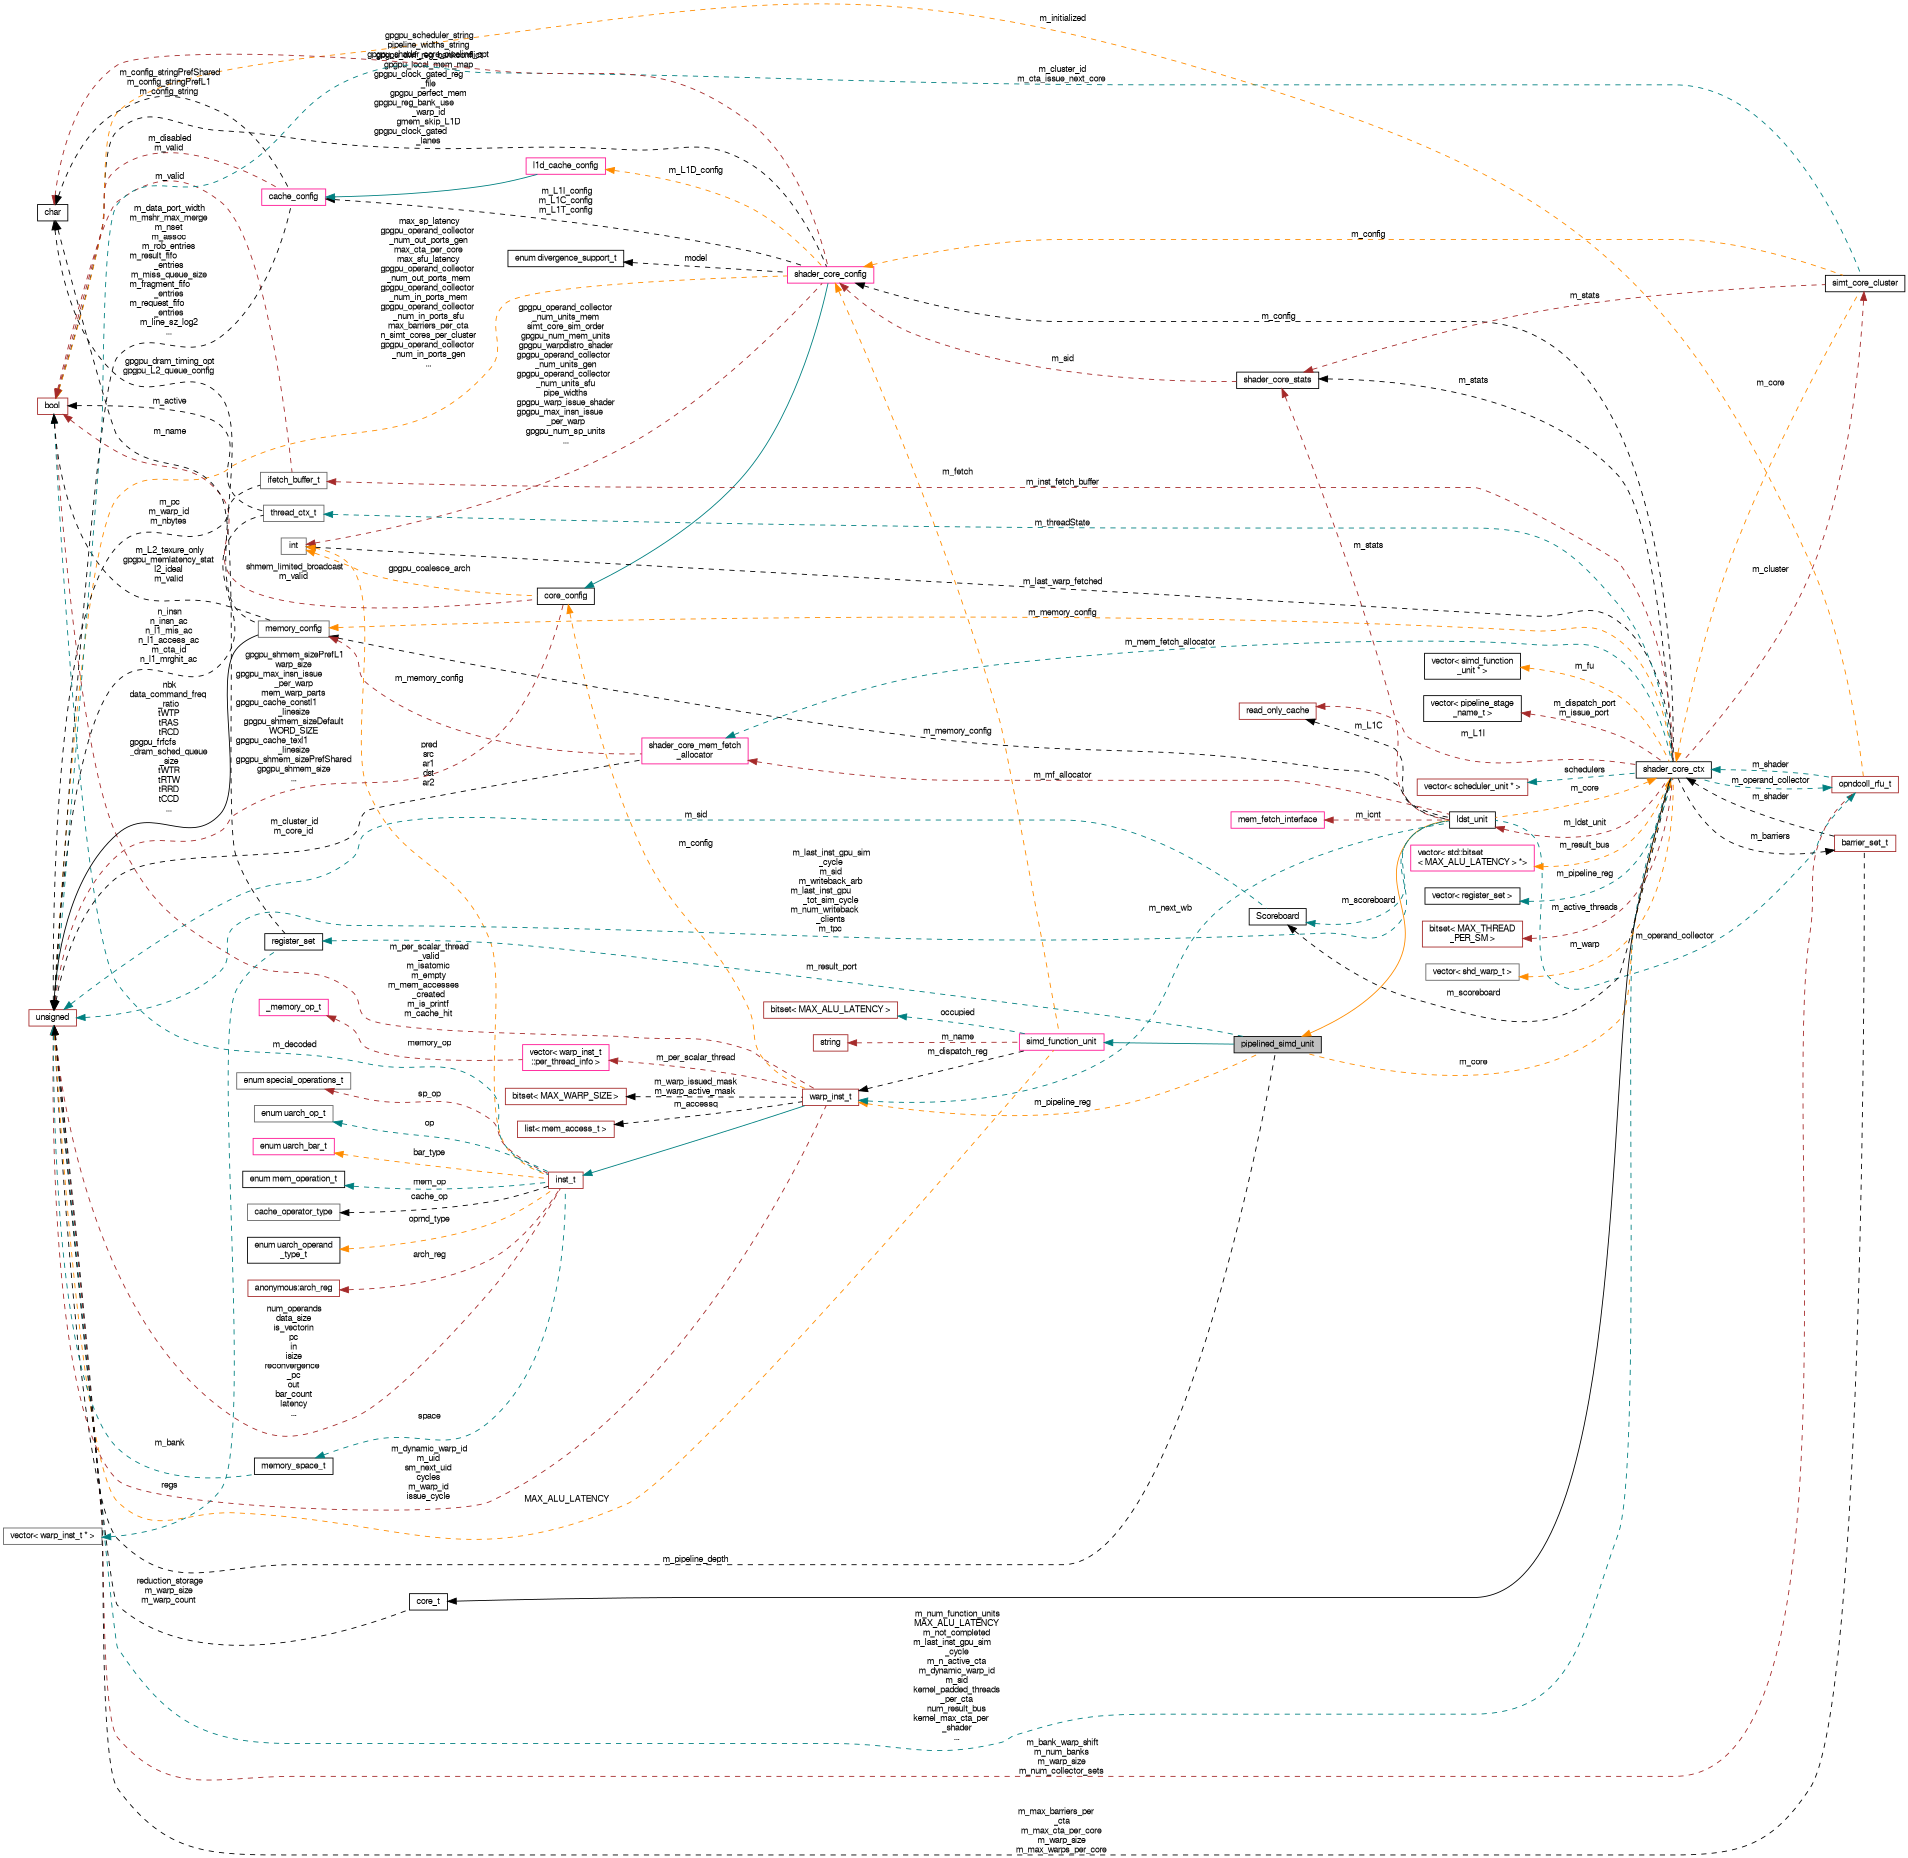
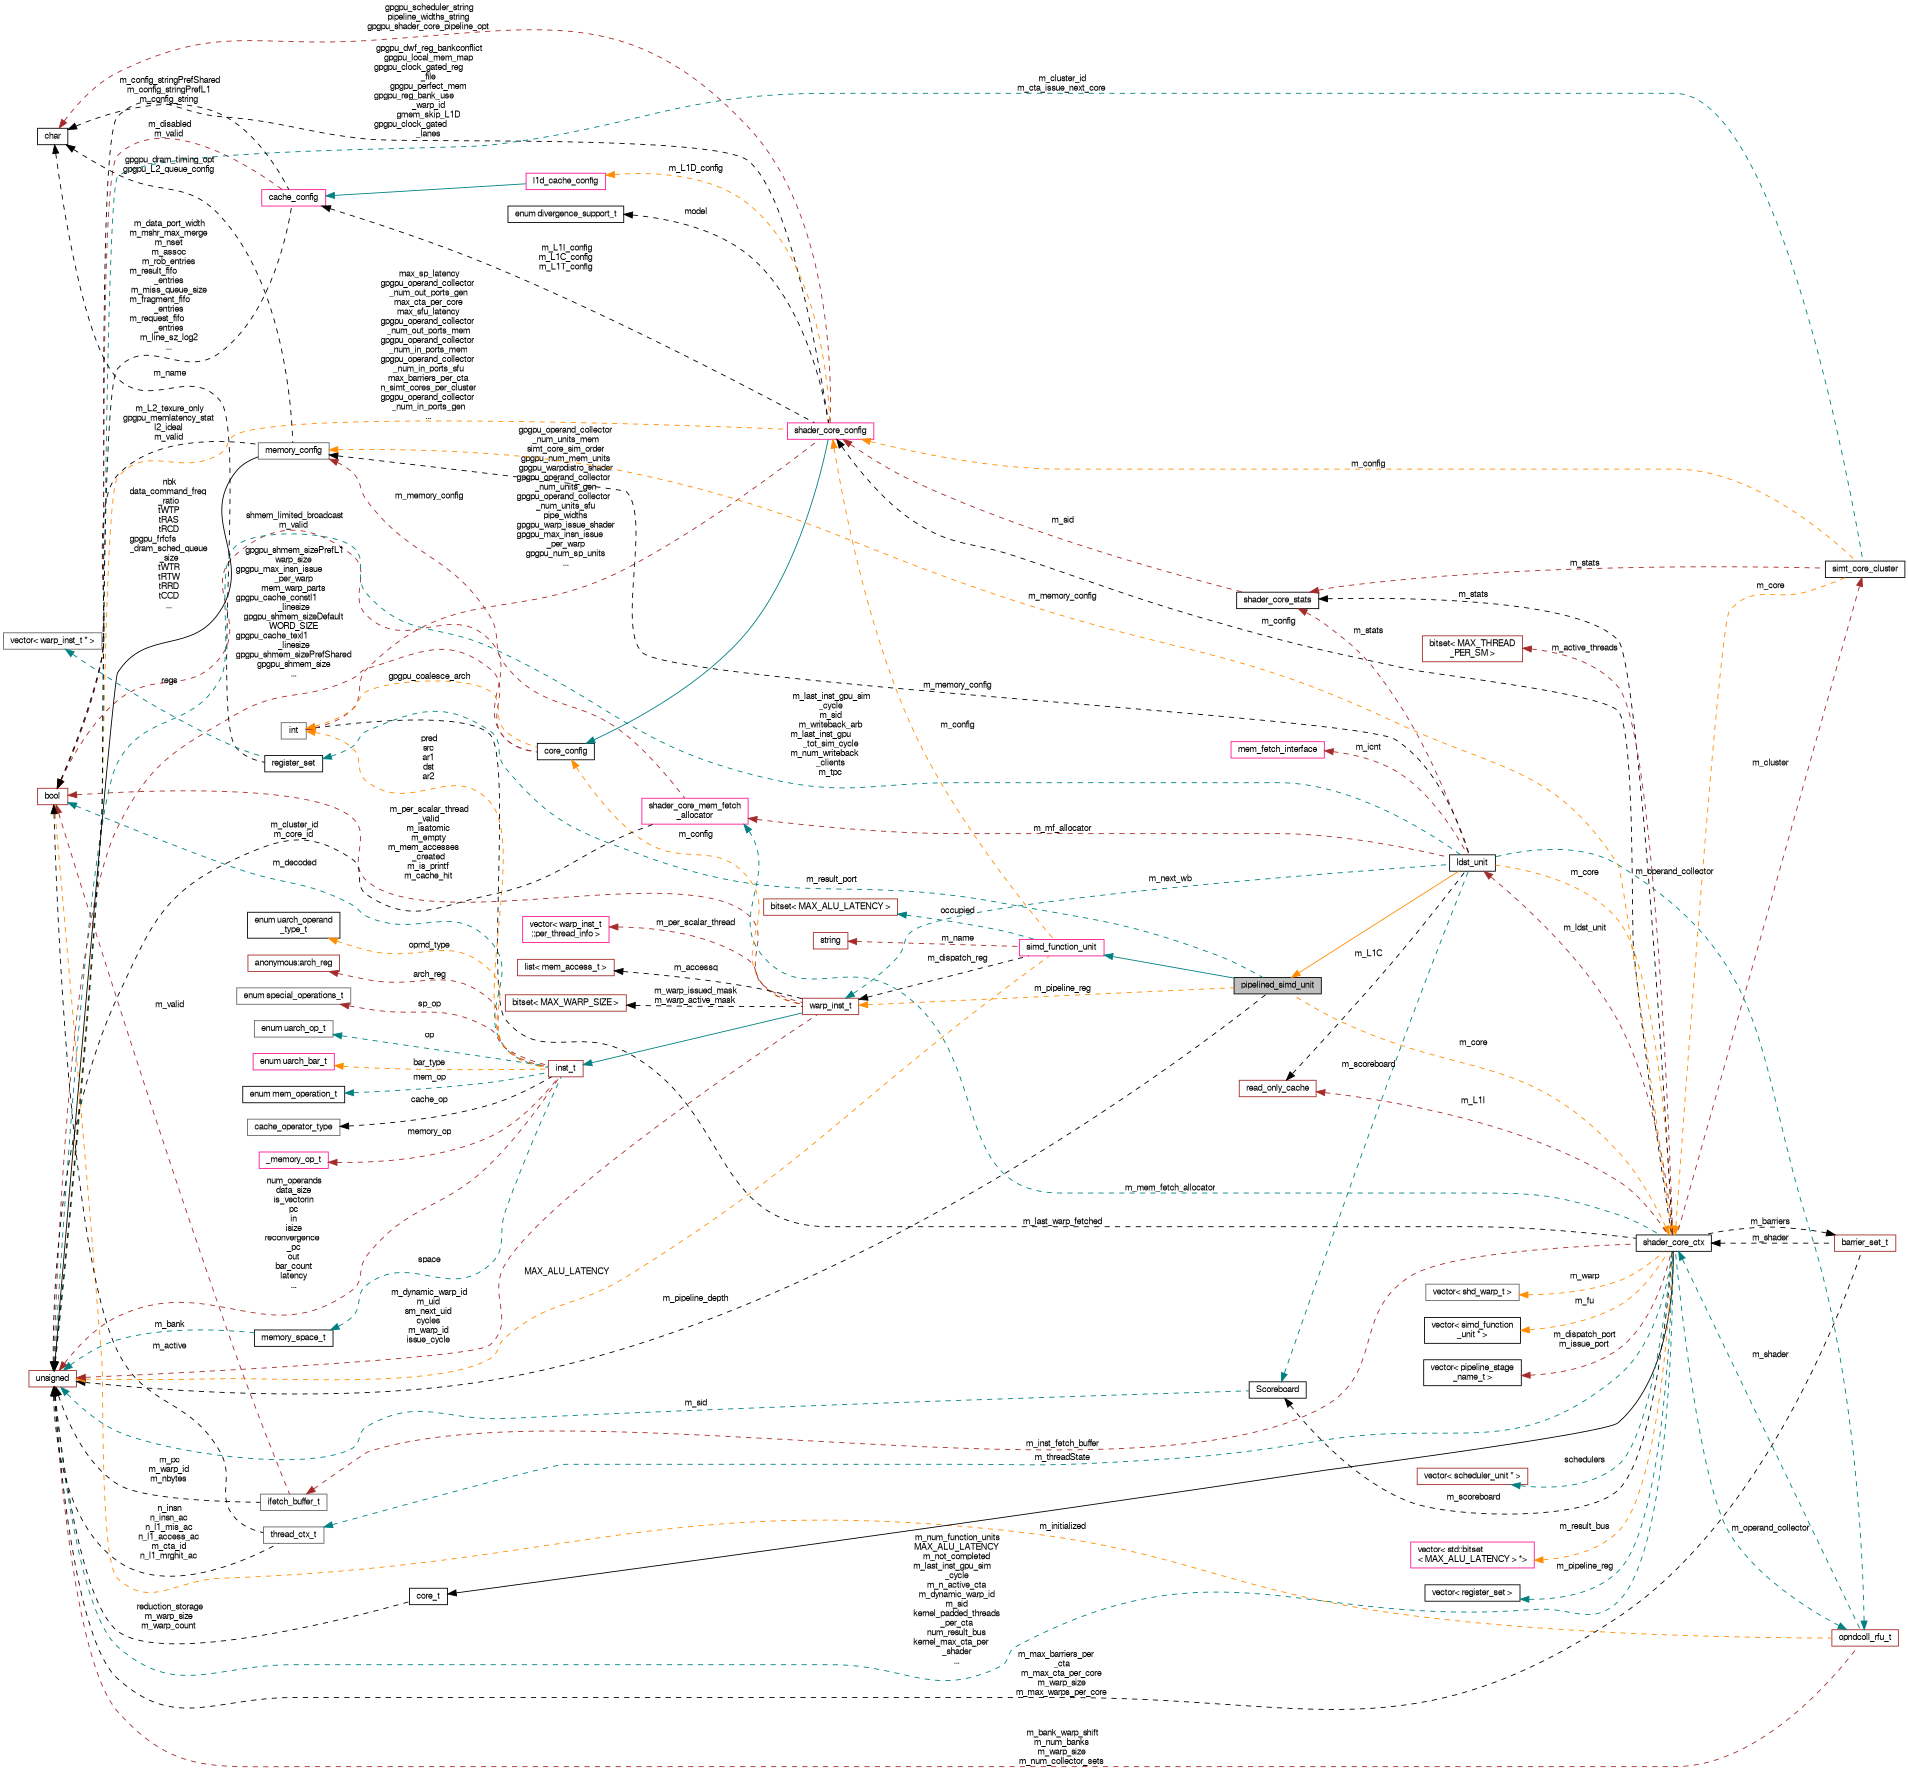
(957, 472) -> (957, 725)
(422, 1059) -> (460, 1148)
